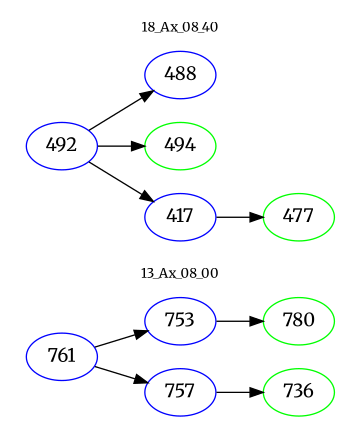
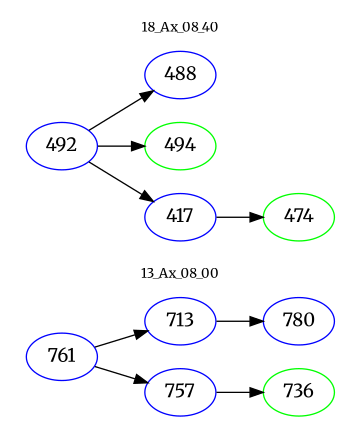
(299, 217) -> (299, 217)
(180, 321) -> (180, 321)
(299, 321) -> (299, 321)
